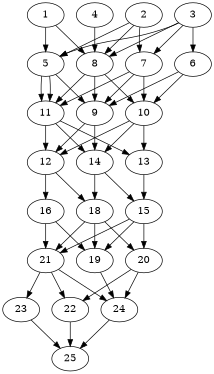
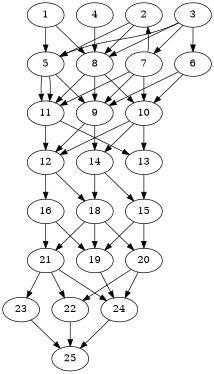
(140, 32) -> (148, 43)
(67, 135) -> none
(100, 234) -> none
